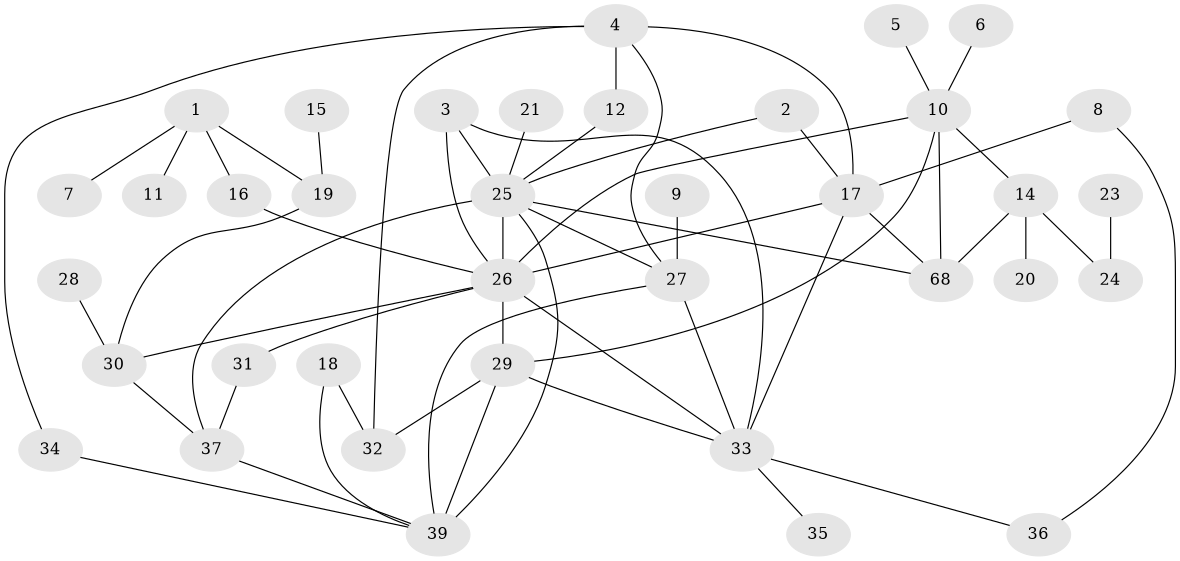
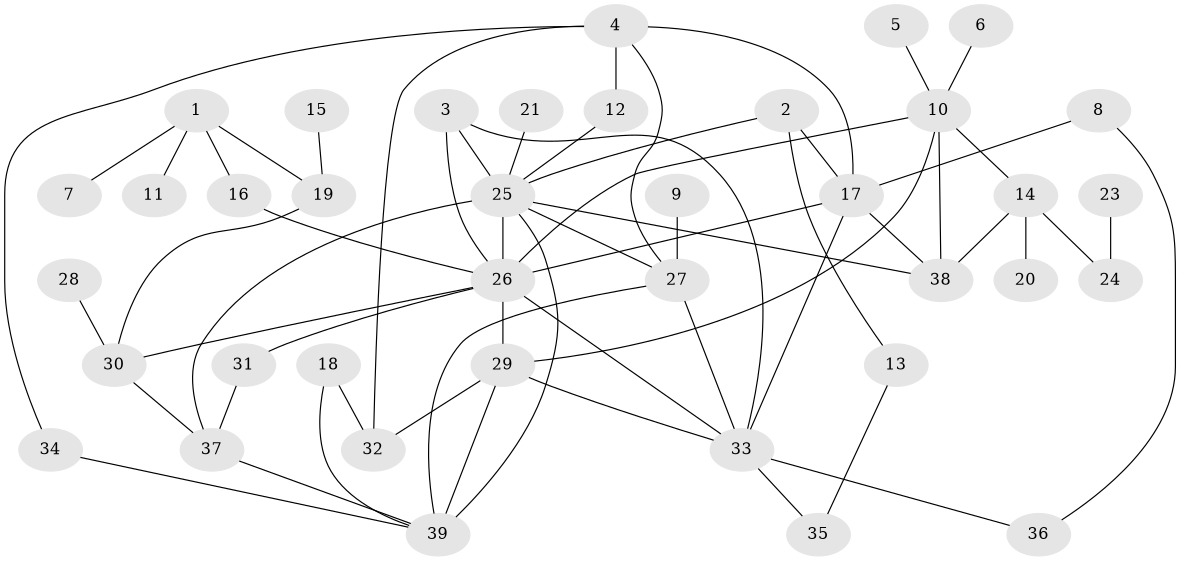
(941, 280) -> (941, 280)
none -> (896, 365)
